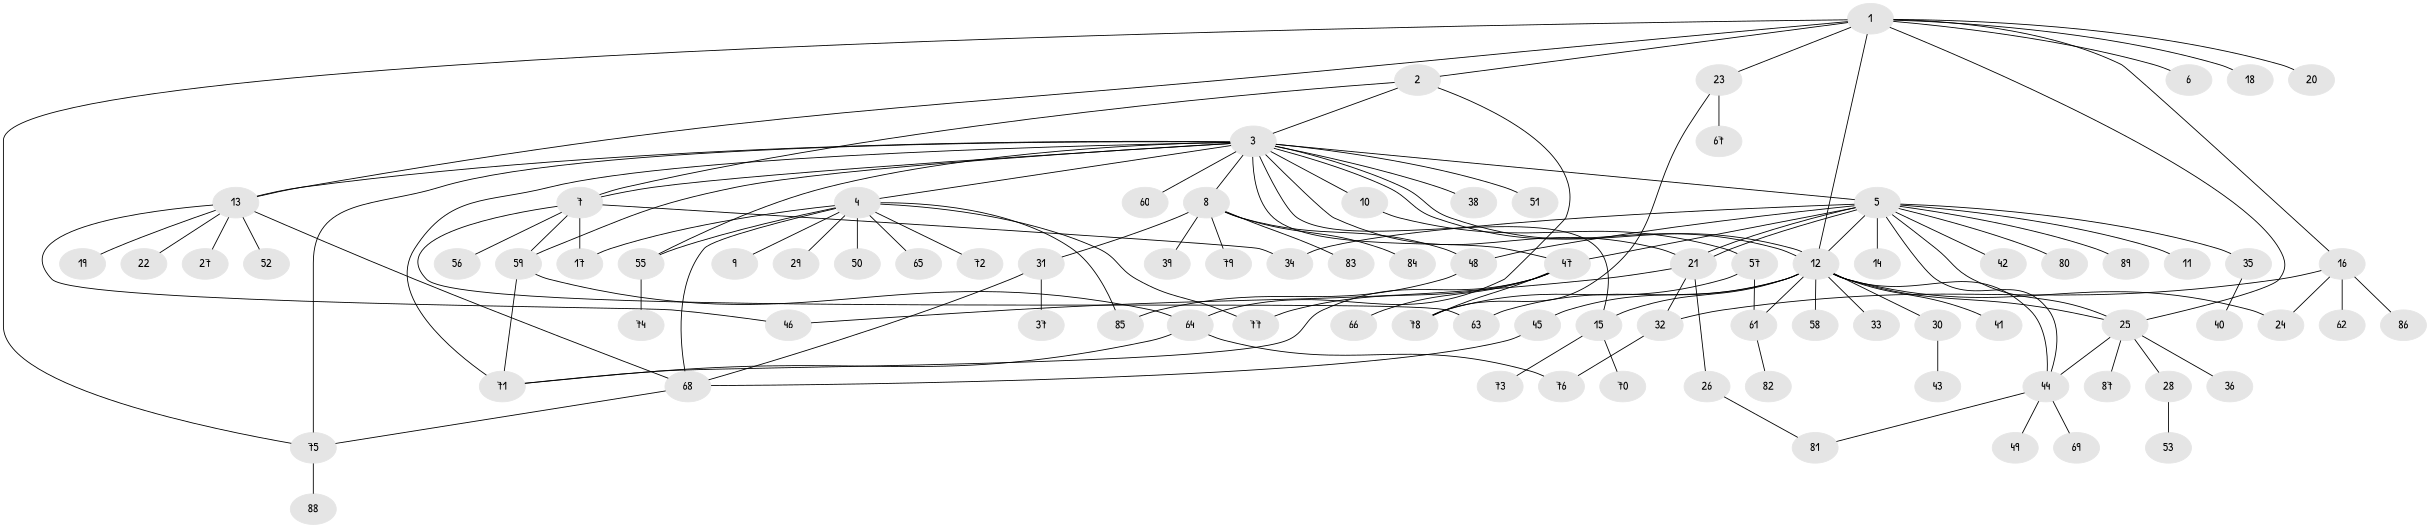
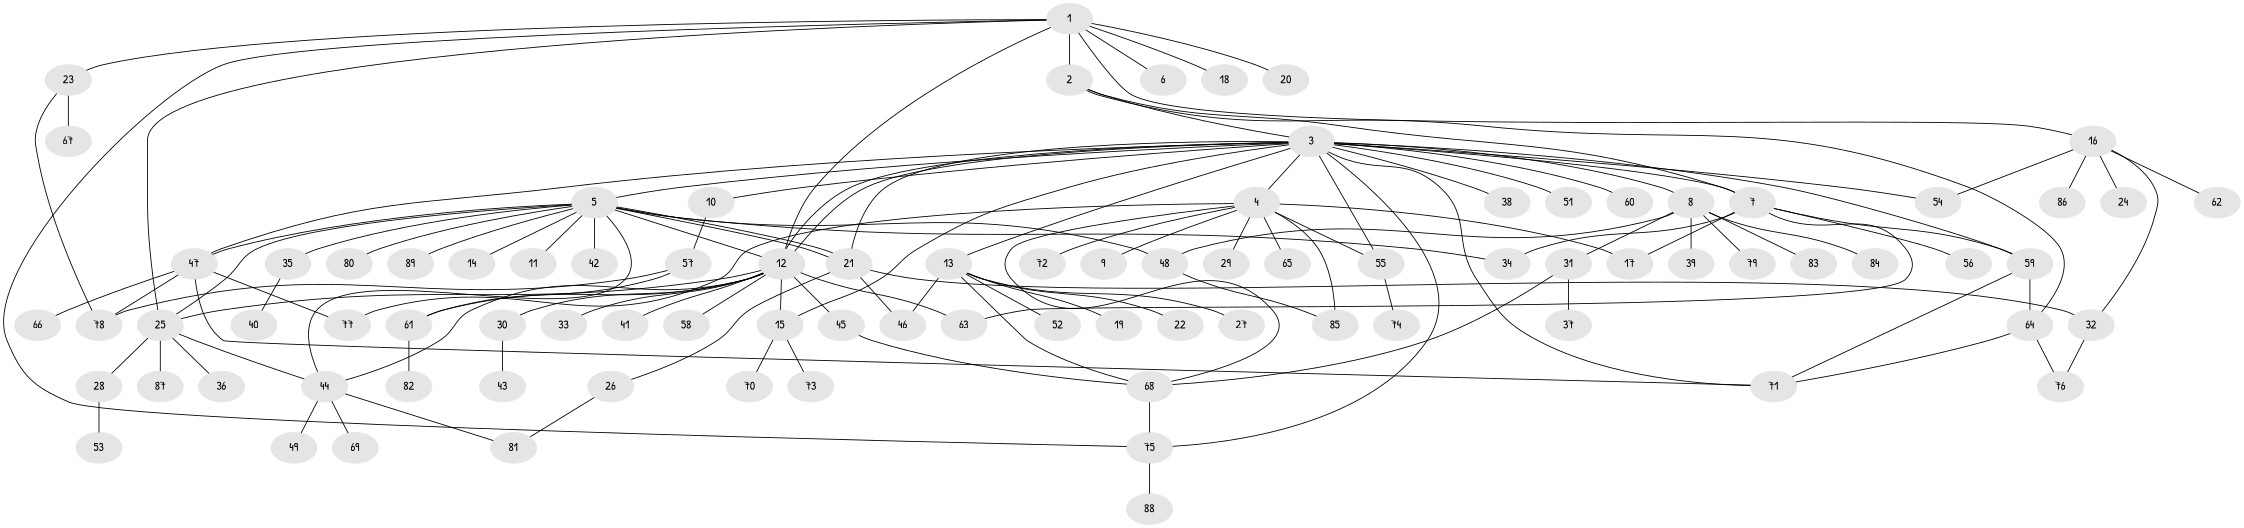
(1051, 95) -> none
none -> (1938, 203)
(857, 264) -> none
(2048, 295) -> none
